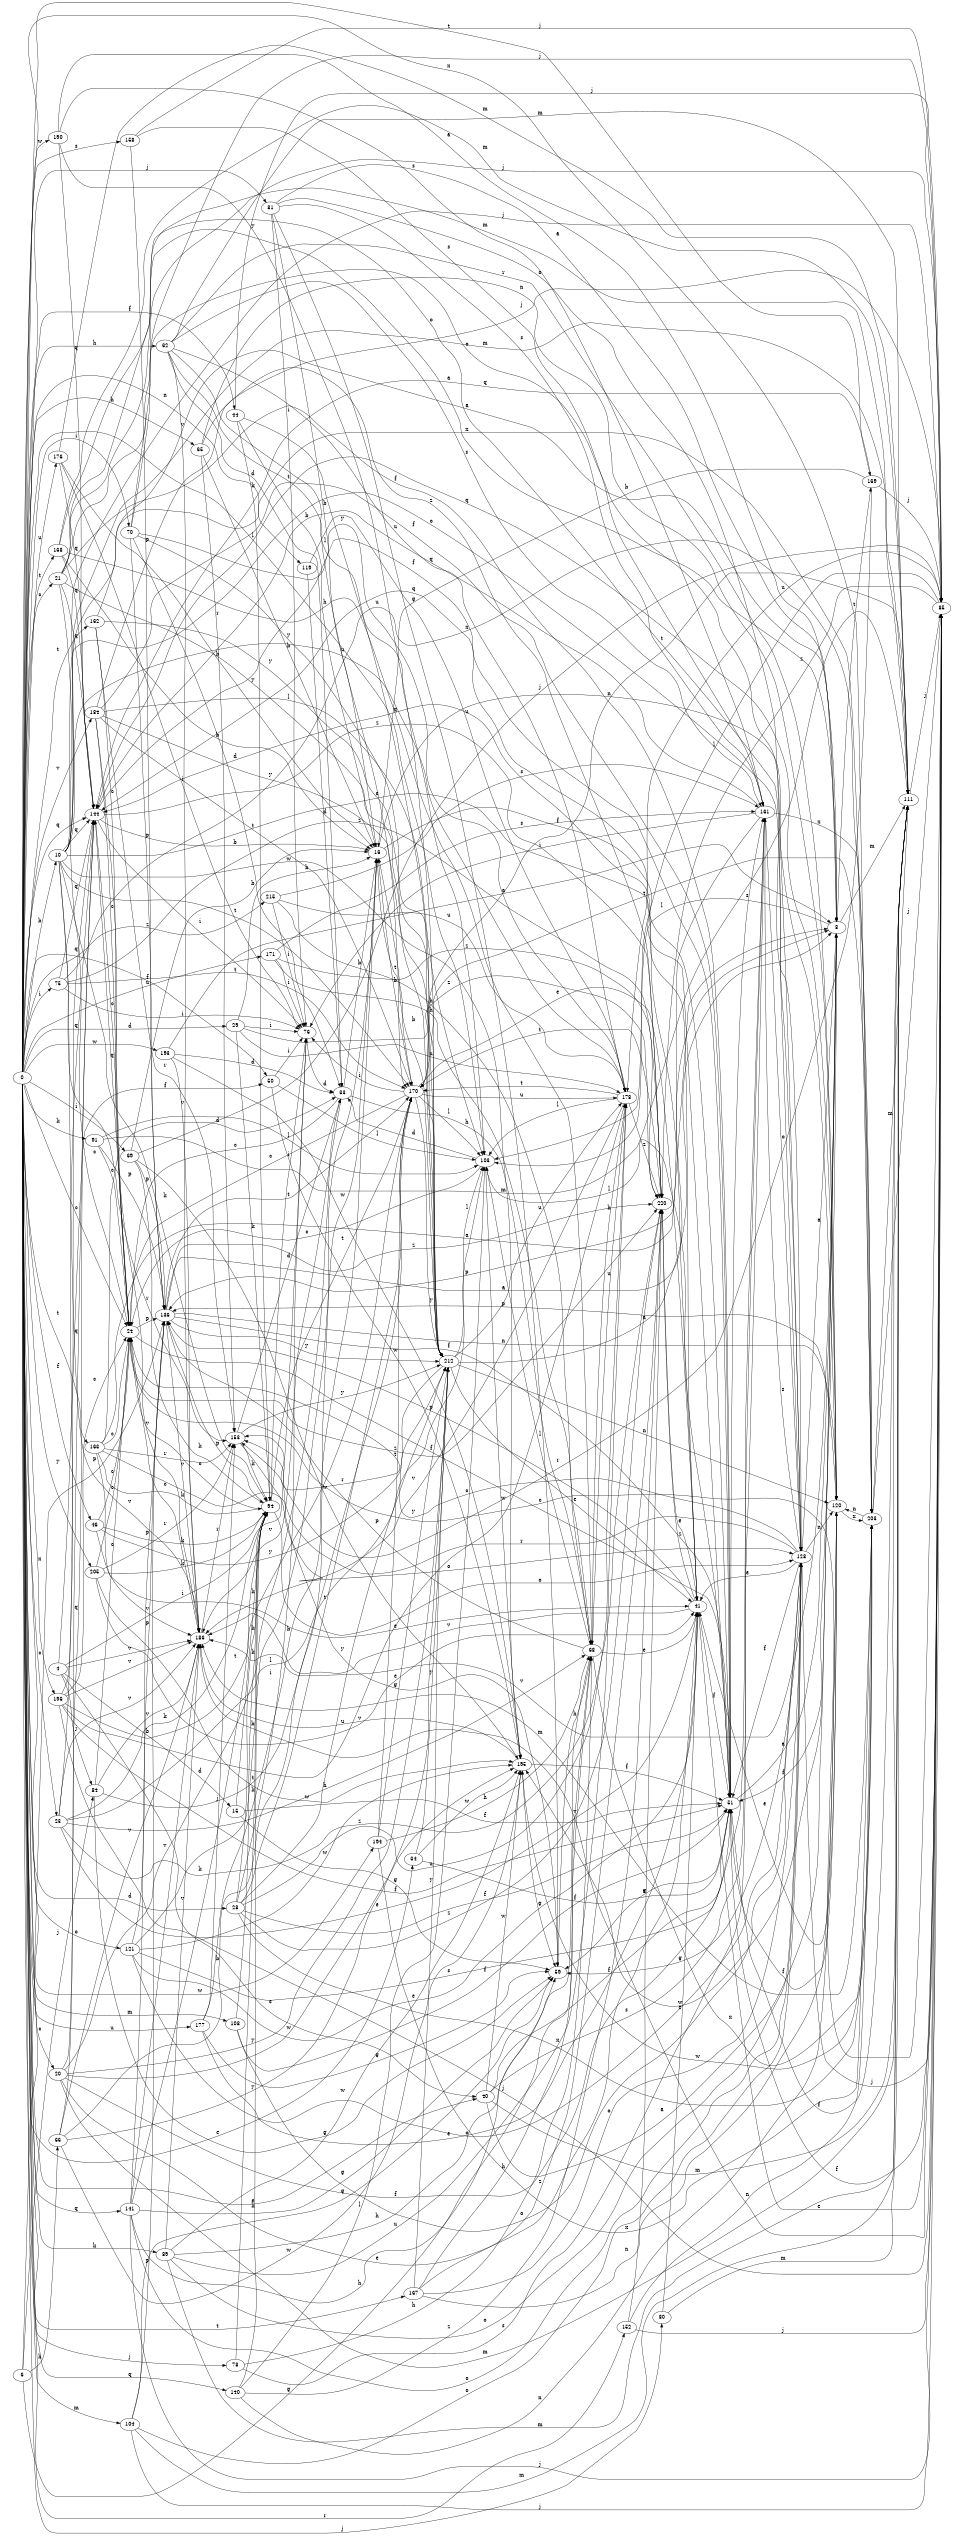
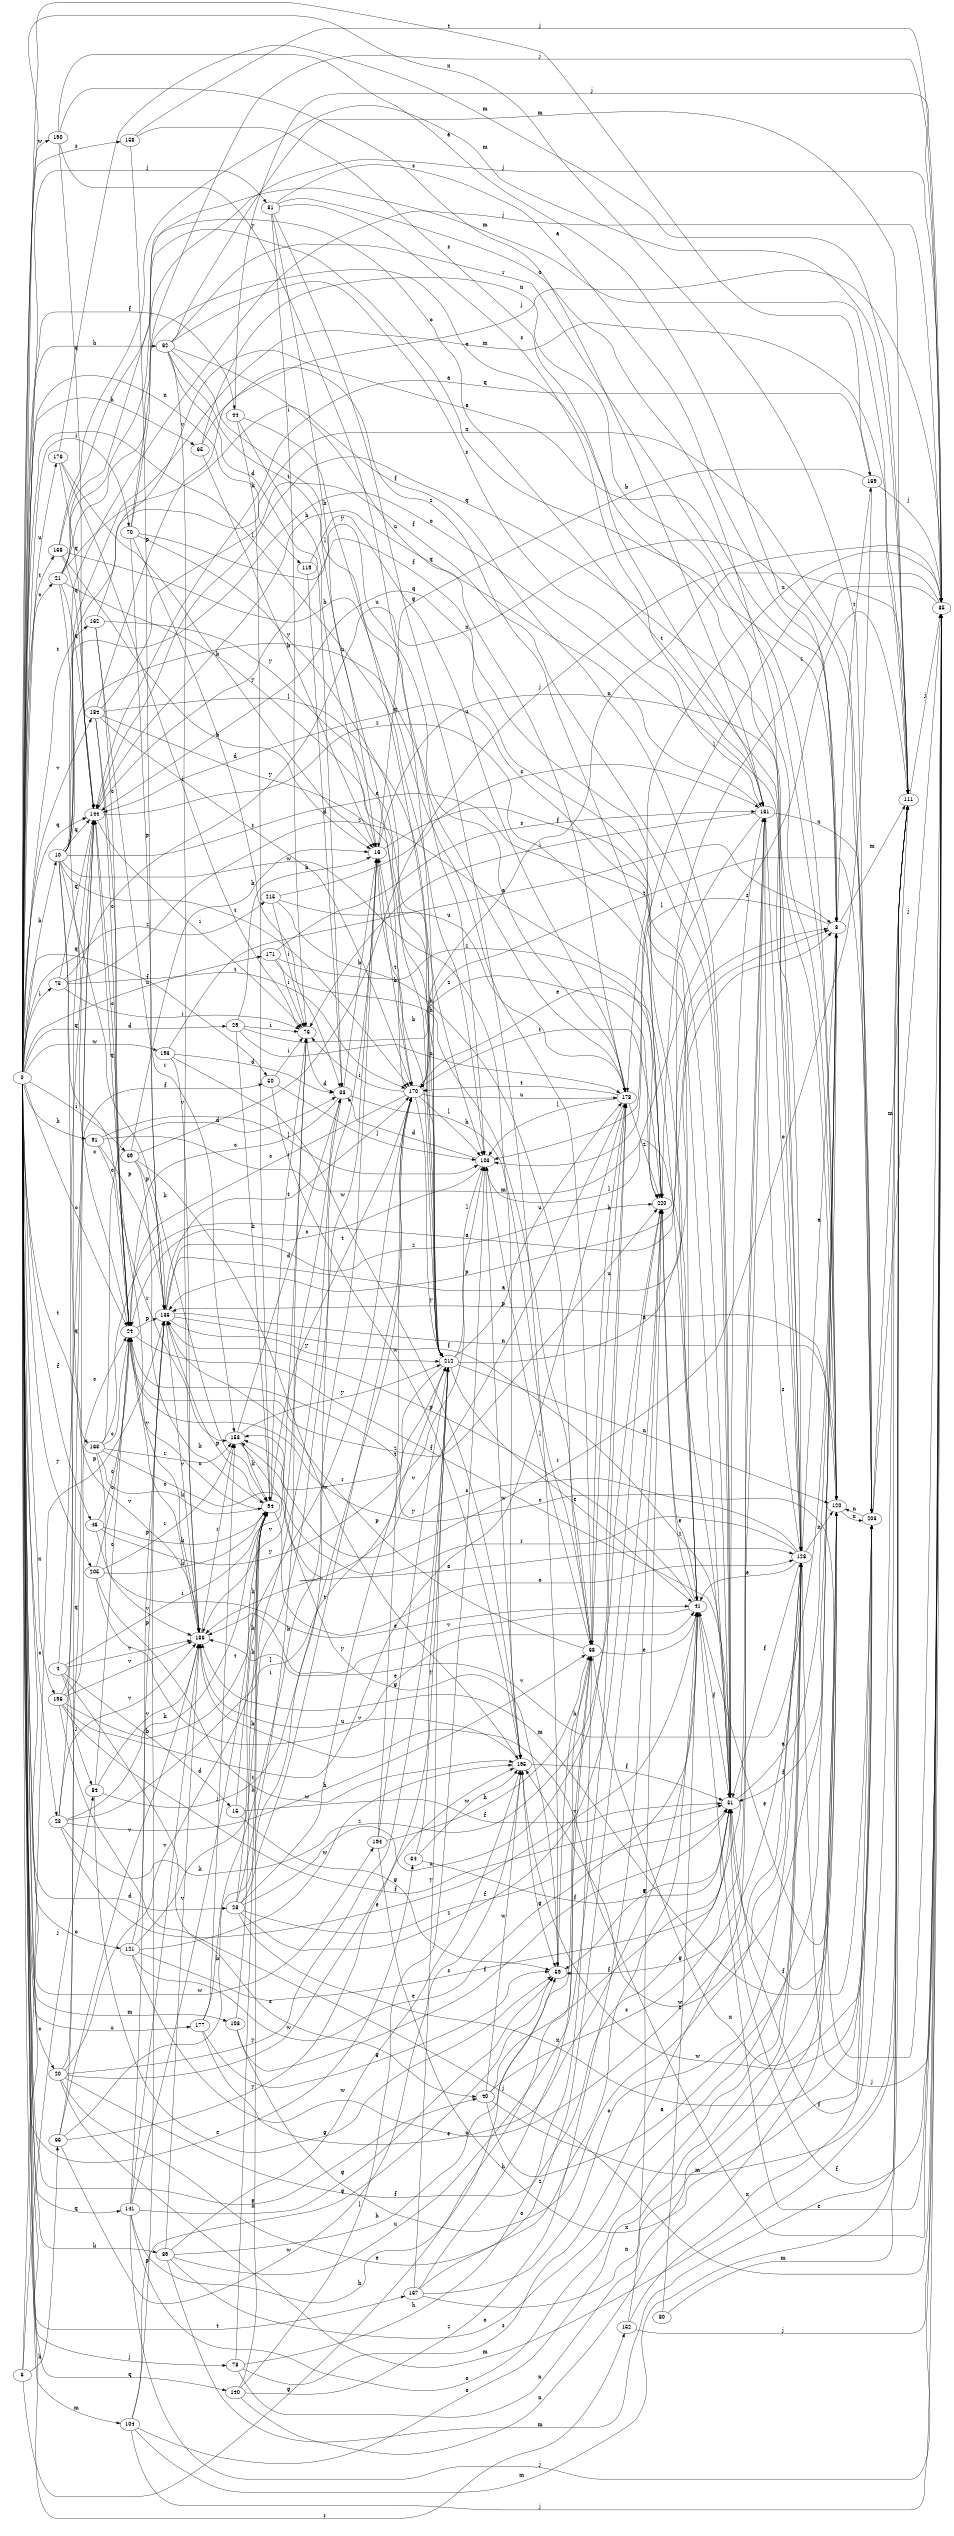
(231, 846) -> none
(224, 942) -> none
none -> (737, 2139)
(747, 2195) -> (747, 2195)
(31, 2332) -> none
